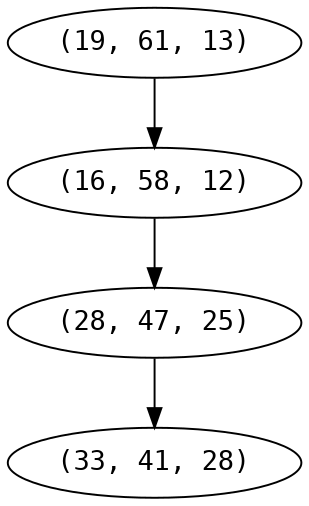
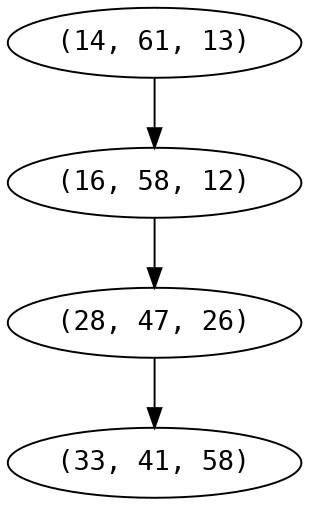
(155, 43) -> (155, 43)
(155, 323) -> (155, 323)
(155, 463) -> (155, 463)
